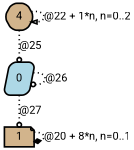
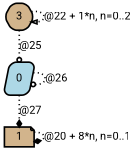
(19, 17) -> (19, 17)
(19, 109) -> (19, 108)
